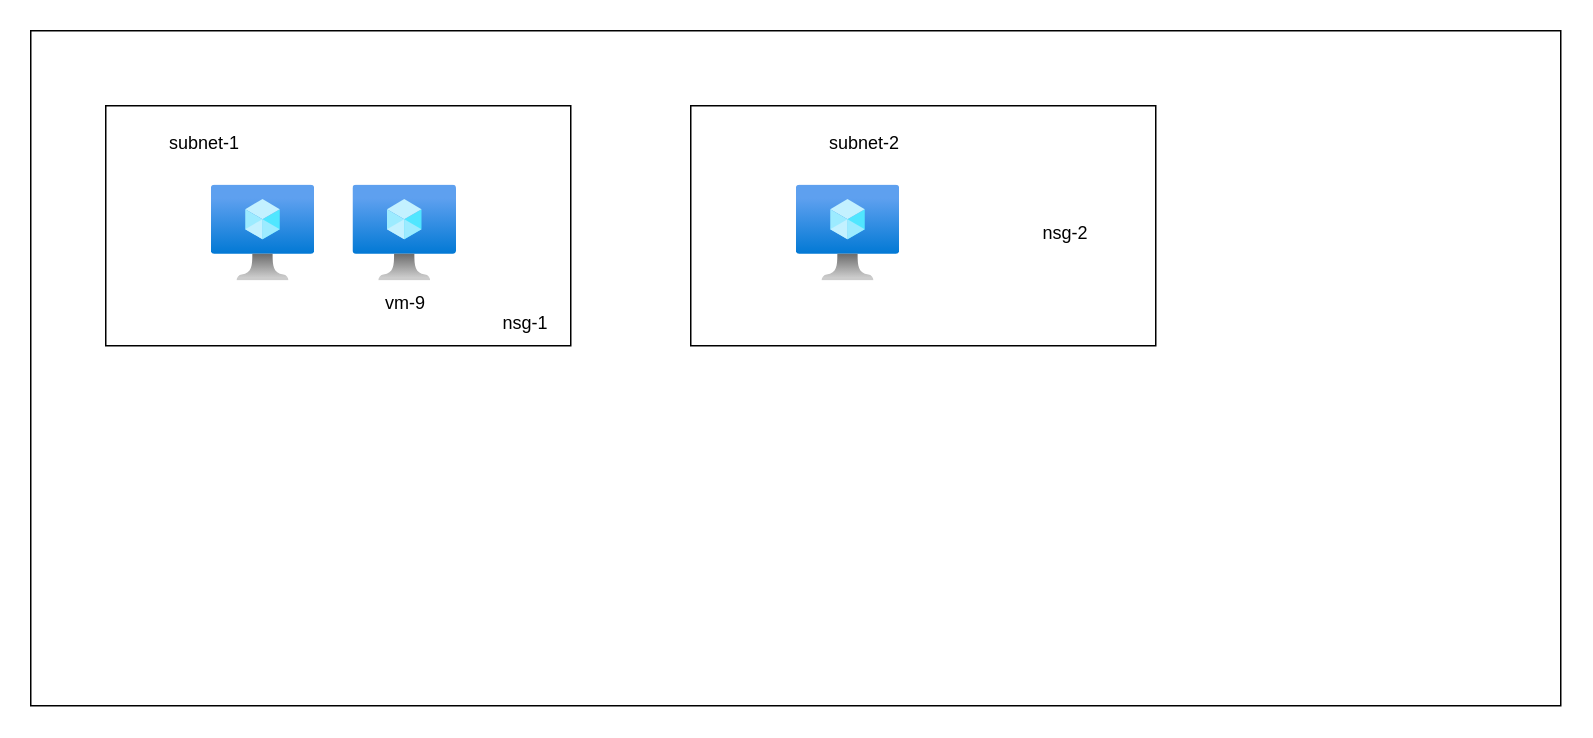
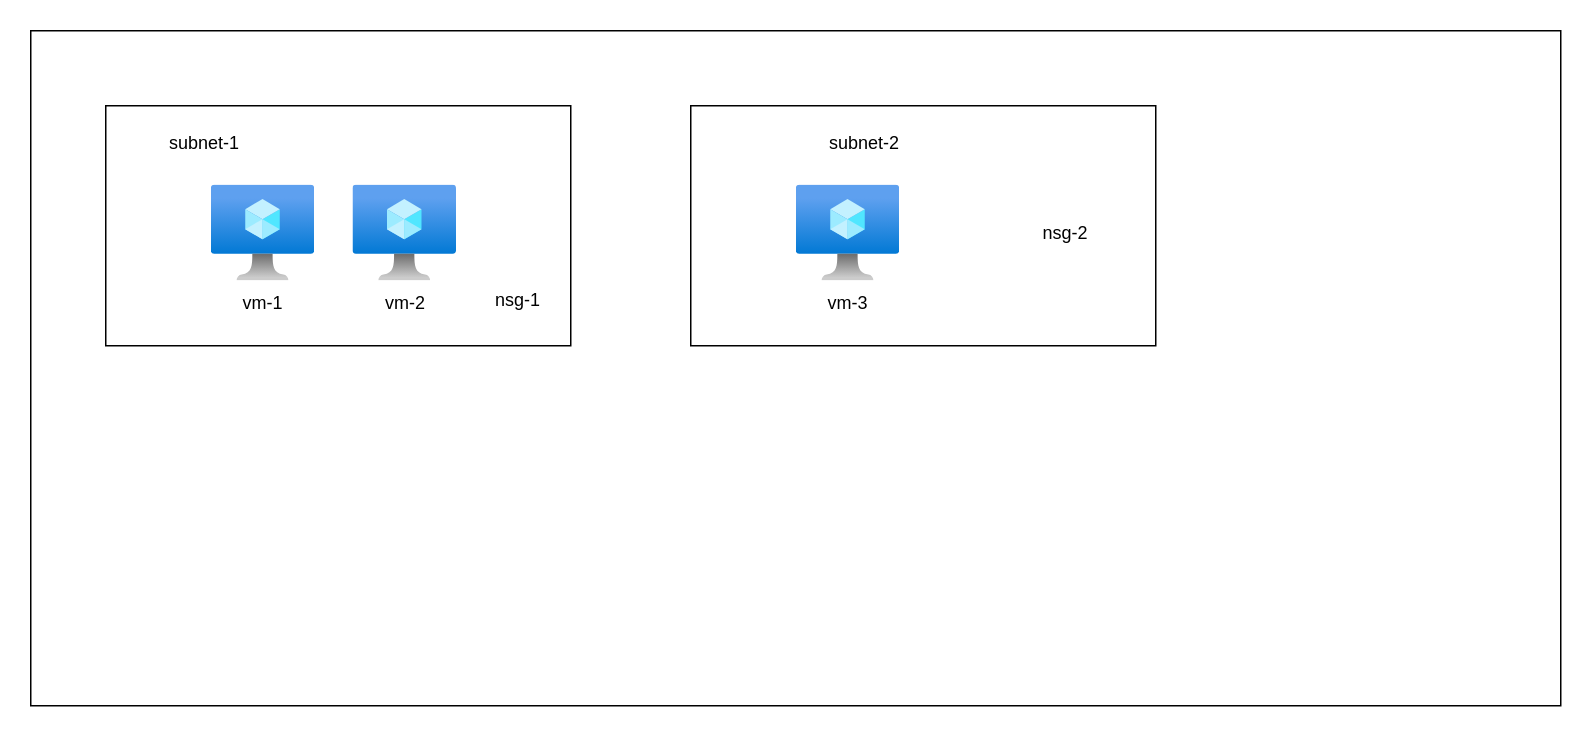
none -> (263, 304)
(406, 304) -> (406, 304)
none -> (848, 304)
(526, 323) -> (518, 301)
